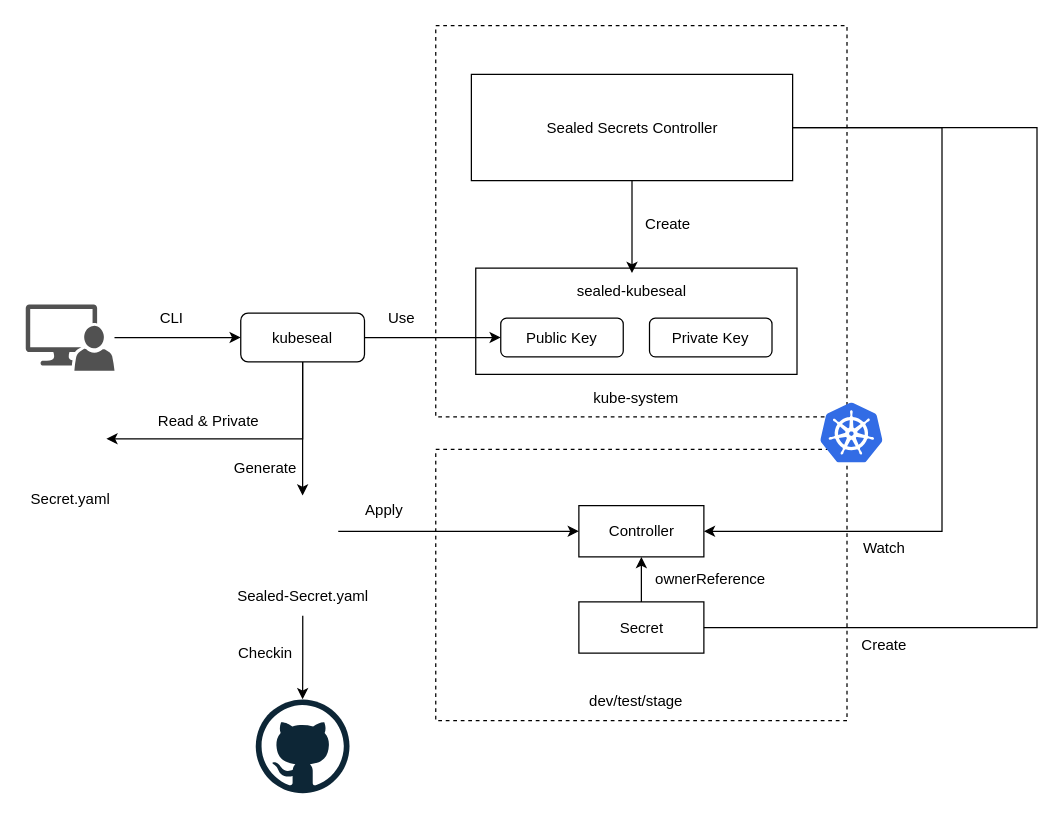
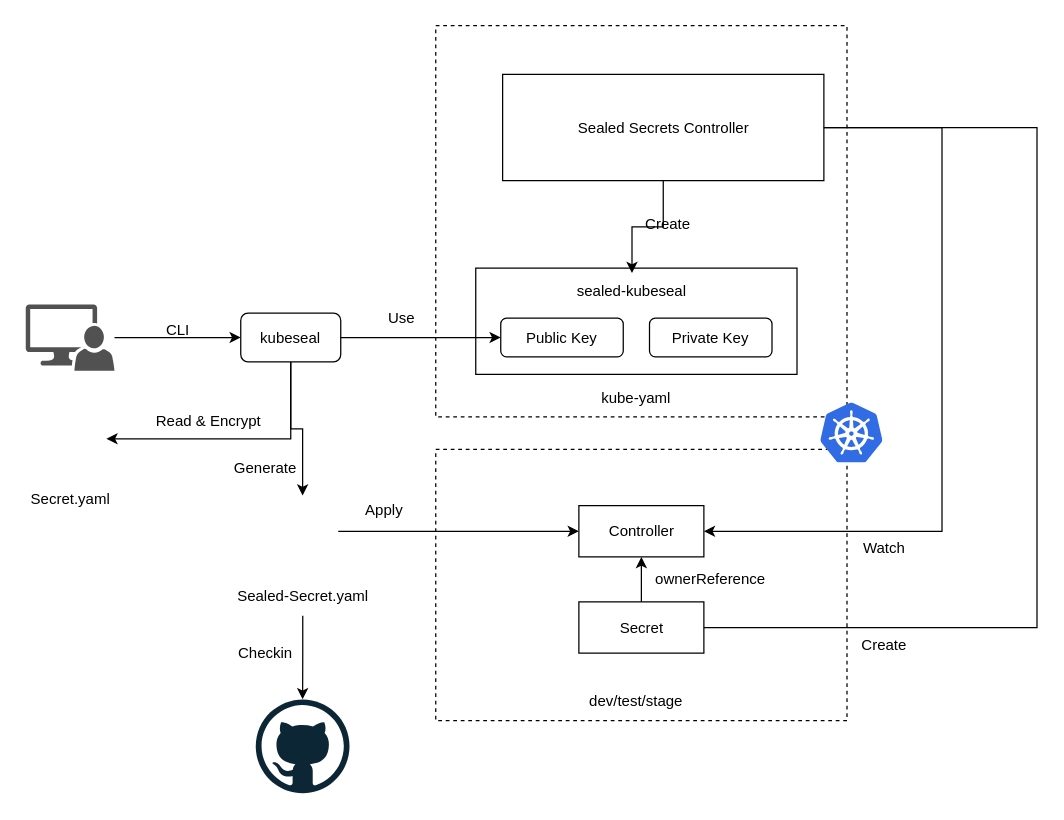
(632, 128) -> (663, 128)
(172, 318) -> (178, 331)
(303, 338) -> (291, 338)
(636, 398) -> (636, 398)
(209, 422) -> (209, 422)
